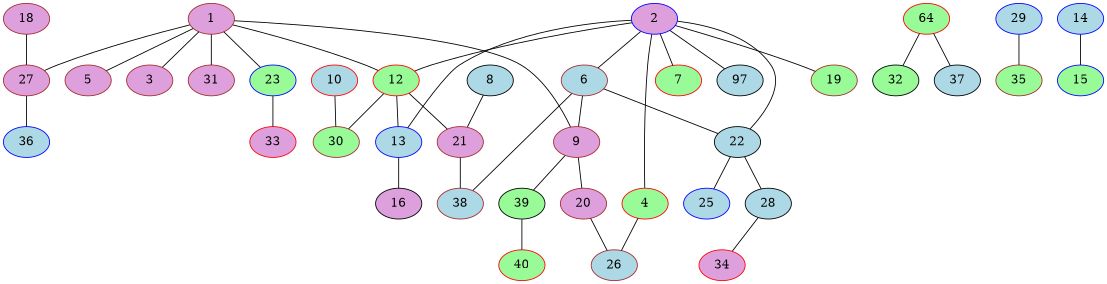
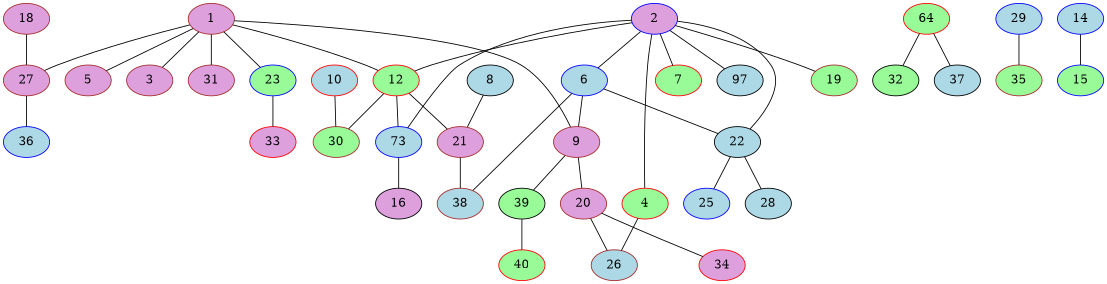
(584, 80) -> (584, 80)
(399, 142) -> (399, 142)
(745, 234) -> (652, 235)
